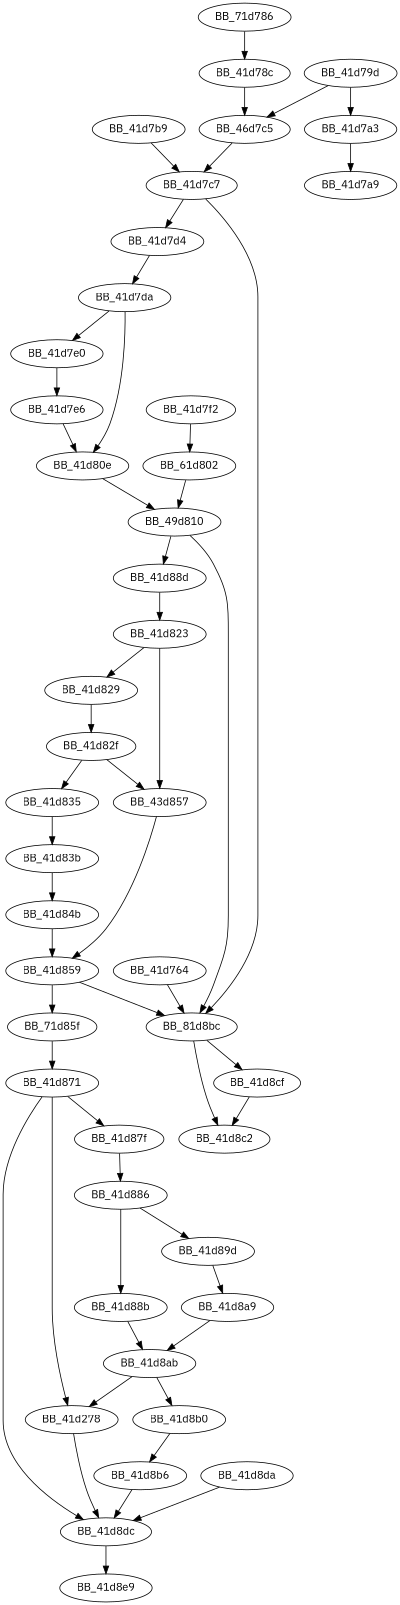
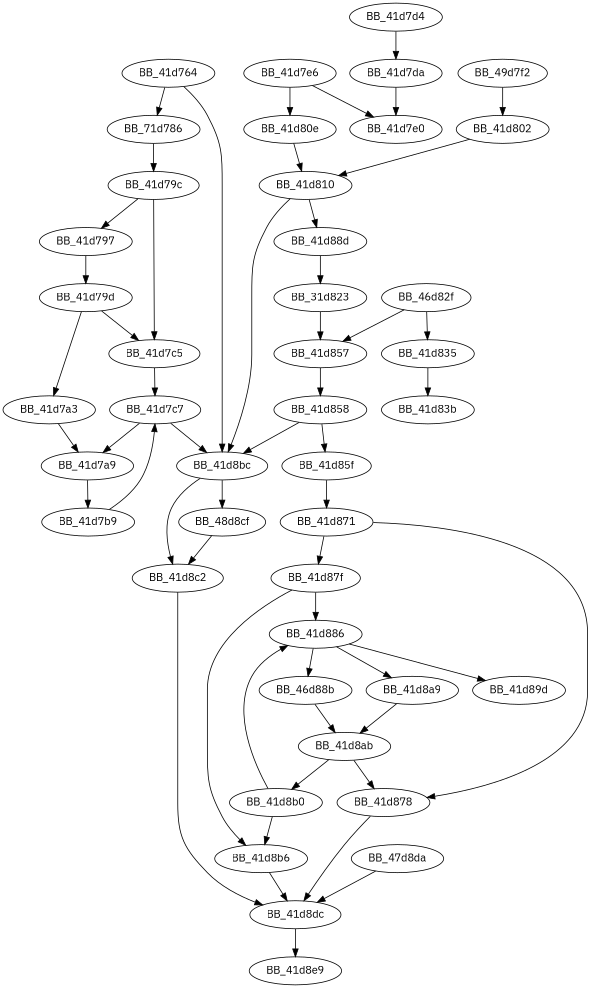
(245, 73) -> (154, 185)
none -> (162, 98)
(245, 129) -> (154, 354)
(177, 210) -> (124, 435)
none -> (86, 242)
(57, 378) -> (339, 99)
(120, 381) -> none
(191, 410) -> (503, 73)
(189, 466) -> (503, 129)
none -> (88, 490)
(175, 522) -> (306, 185)
(160, 634) -> (320, 298)
(91, 690) -> none
none -> (207, 701)
none -> (244, 714)
(91, 746) -> (426, 298)
(160, 803) -> (320, 354)
(52, 915) -> none
(52, 971) -> (320, 410)
(52, 1027) -> (327, 466)
(192, 1027) -> (222, 466)
(257, 1083) -> (222, 522)
(216, 1276) -> (361, 660)
(121, 1307) -> (306, 690)
(3, 1317) -> (178, 765)
(72, 1420) -> (383, 803)
(247, 1476) -> (397, 859)
